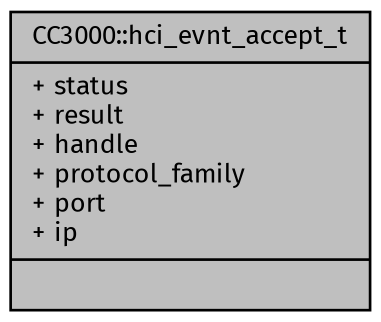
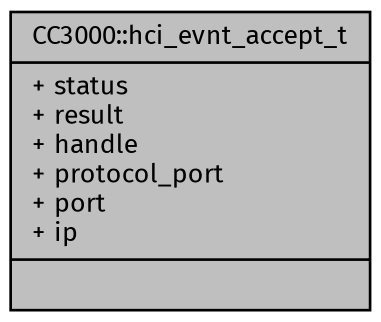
(140, 174) -> (129, 174)
